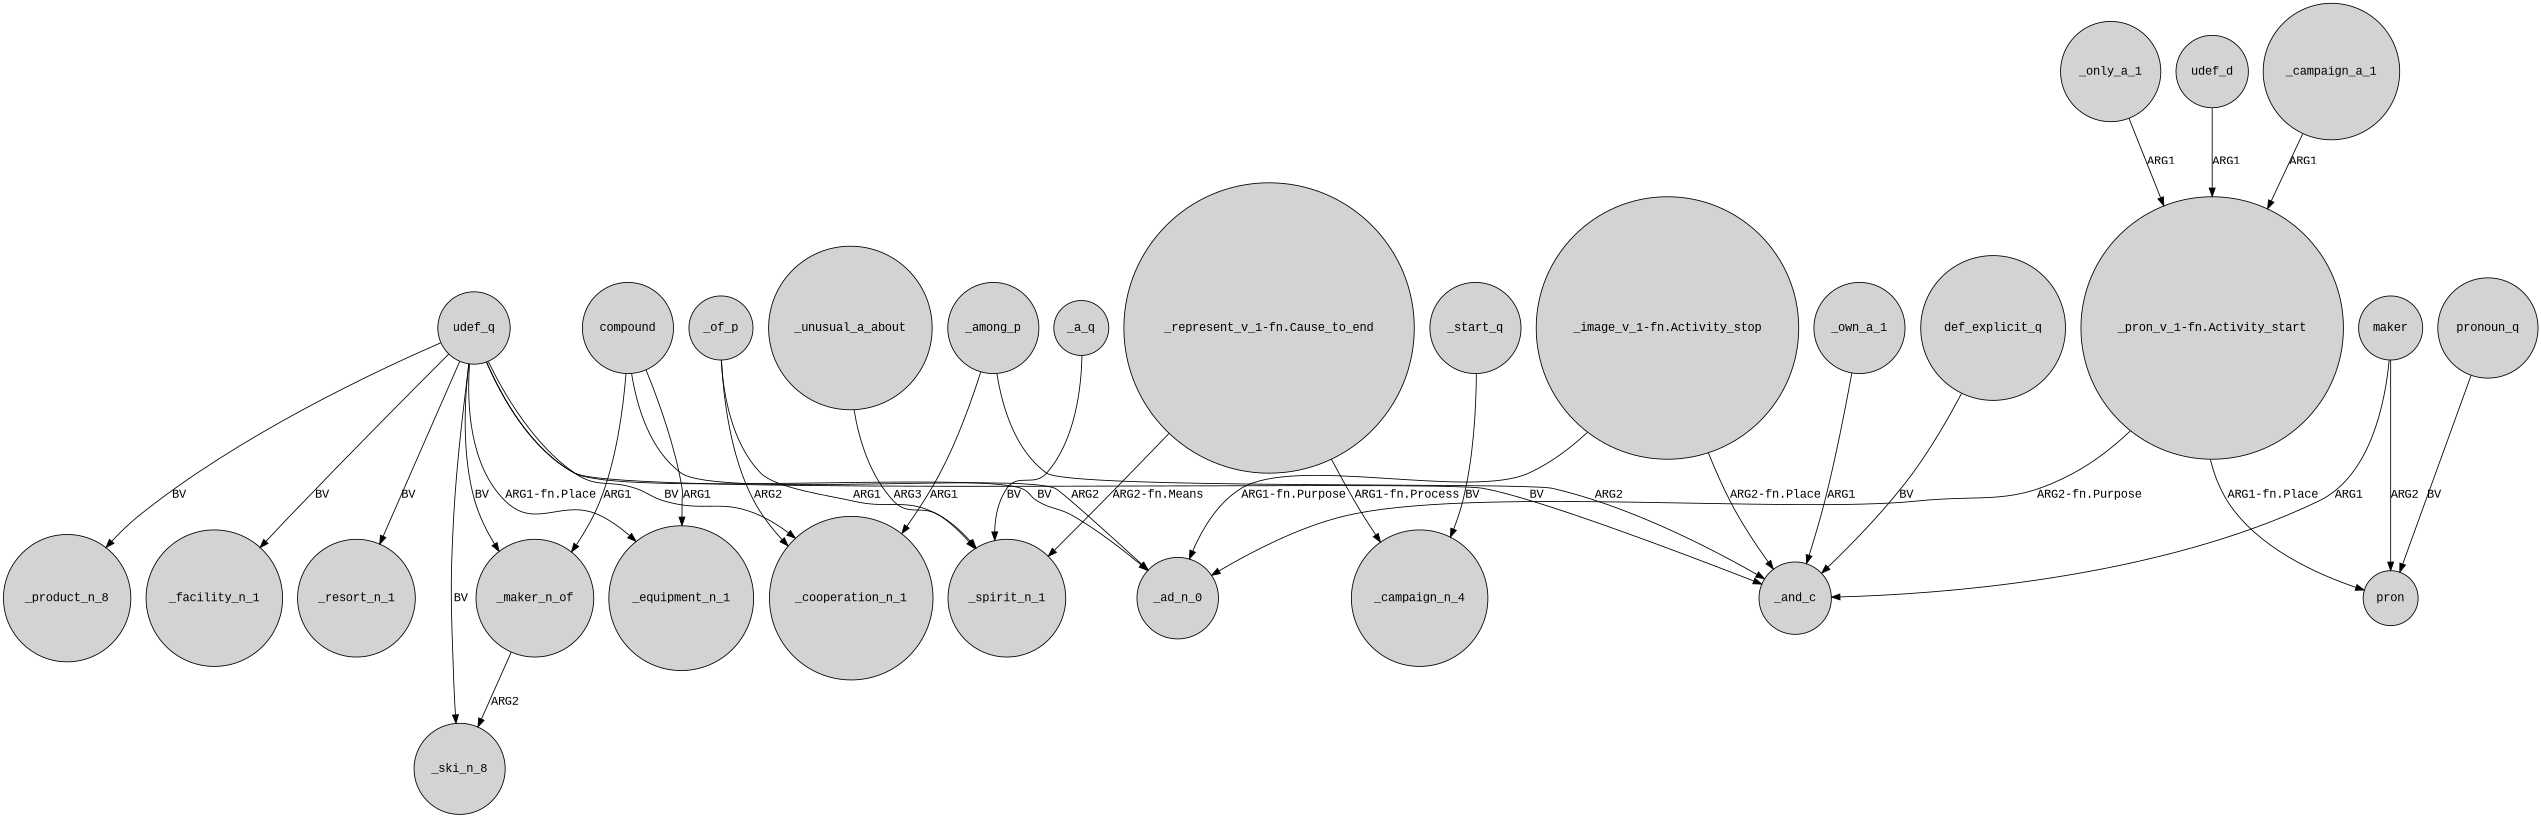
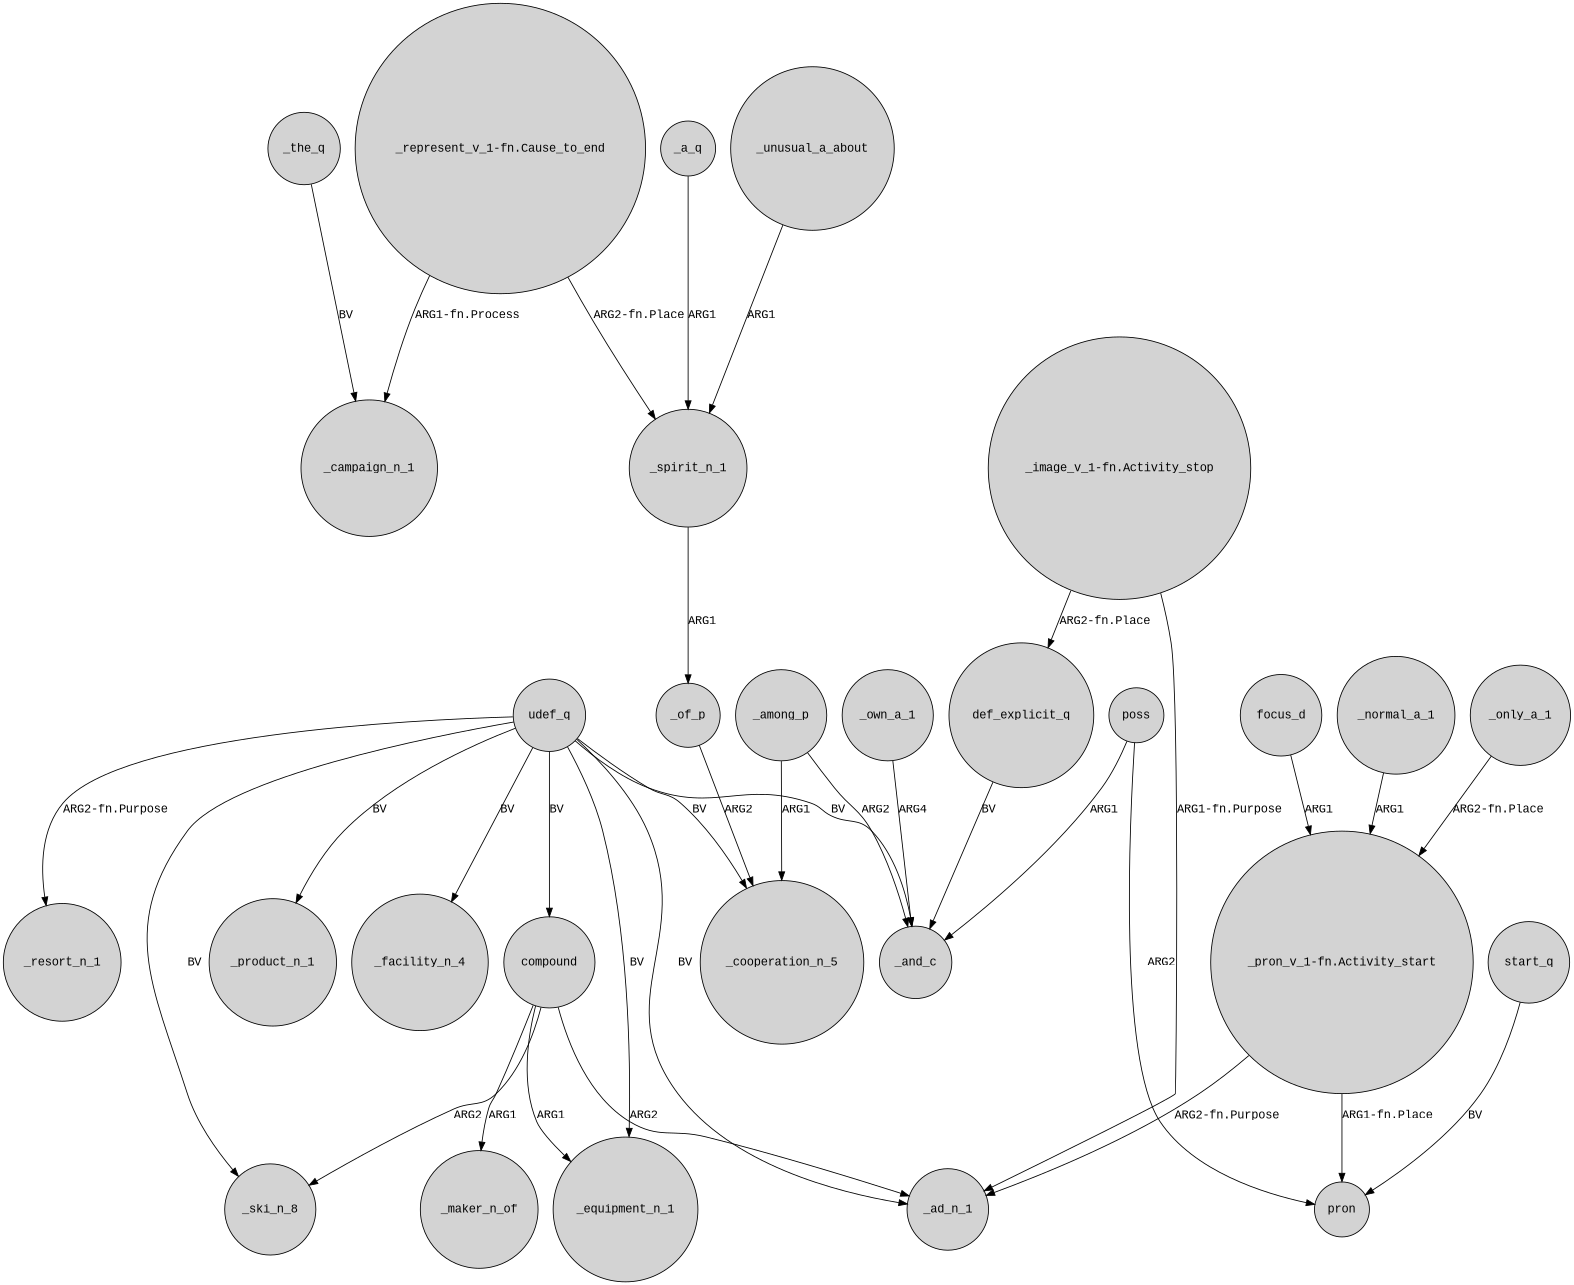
(2212, 72) -> (1281, 715)
(2331, 72) -> (1396, 715)
(2161, 161) -> (1498, 809)
(1475, 328) -> (304, 149)
(2391, 328) -> (1136, 715)
(2488, 328) -> (1529, 962)
(467, 456) -> (549, 830)
(809, 492) -> (688, 601)
(408, 495) -> (115, 809)
(551, 495) -> (637, 962)
(908, 495) -> (762, 315)
(1014, 495) -> (702, 315)
(1158, 495) -> (639, 315)
(1842, 495) -> (913, 809)
(1735, 509) -> (1061, 615)
(67, 598) -> (273, 962)
(214, 598) -> (420, 962)
(851, 598) -> (782, 962)
(1178, 598) -> (948, 1209)
(1420, 598) -> (369, 468)
(496, 686) -> (449, 1111)
